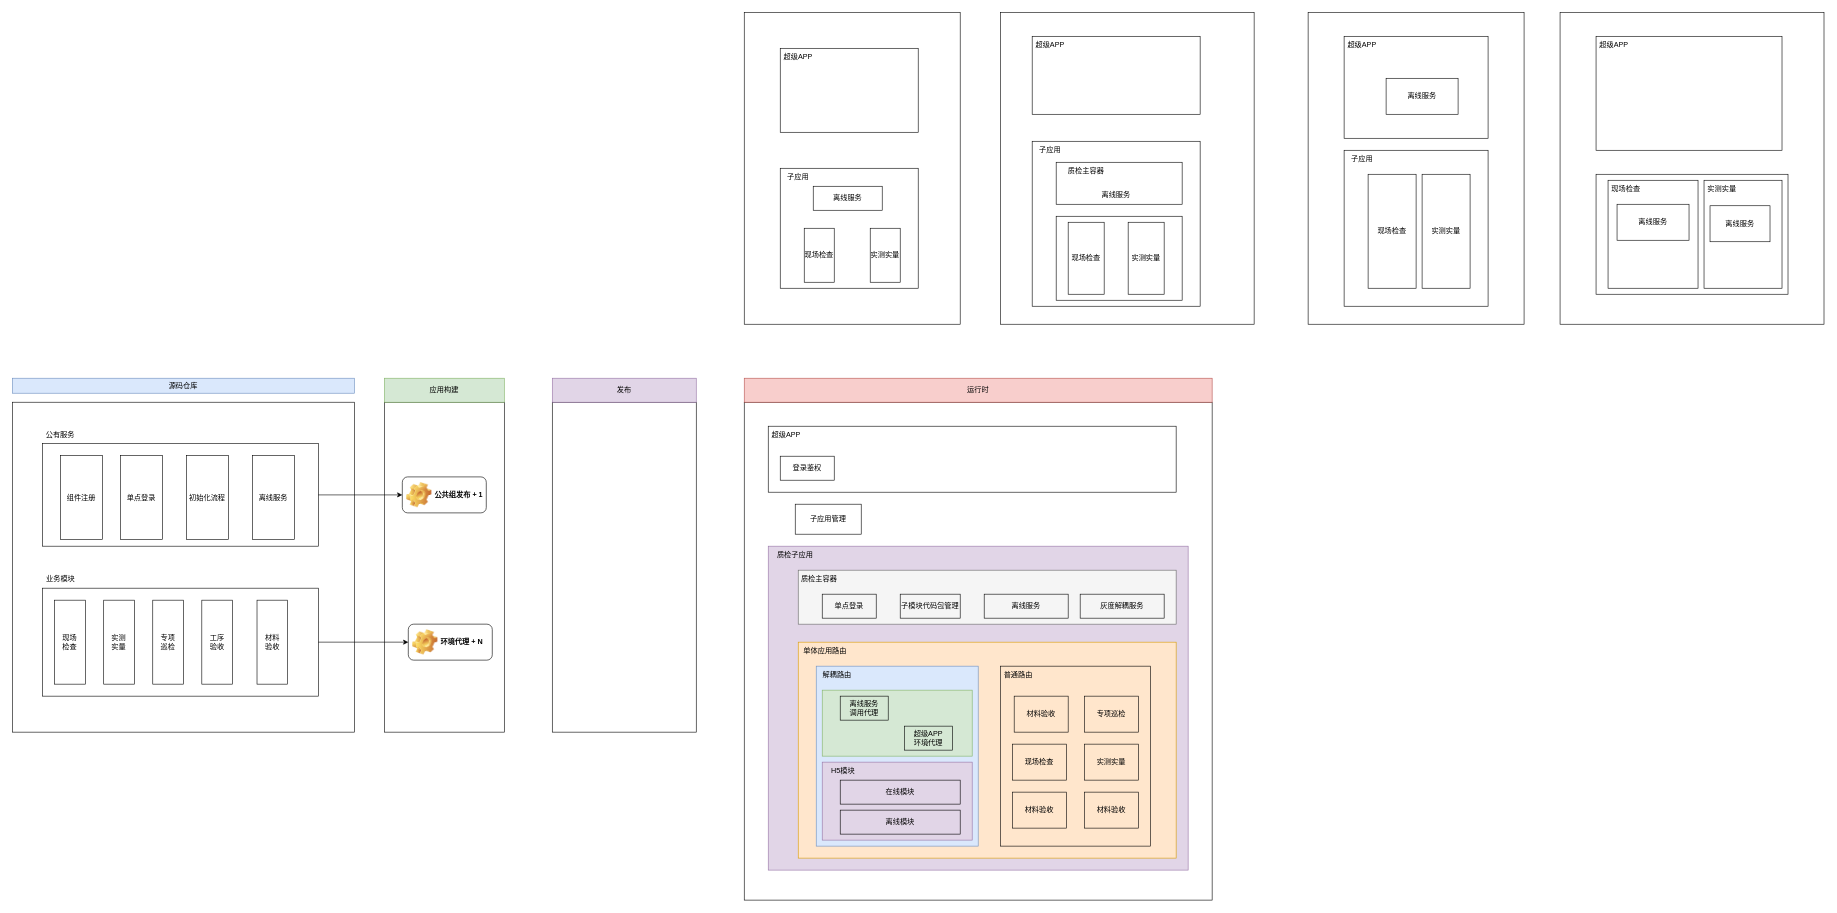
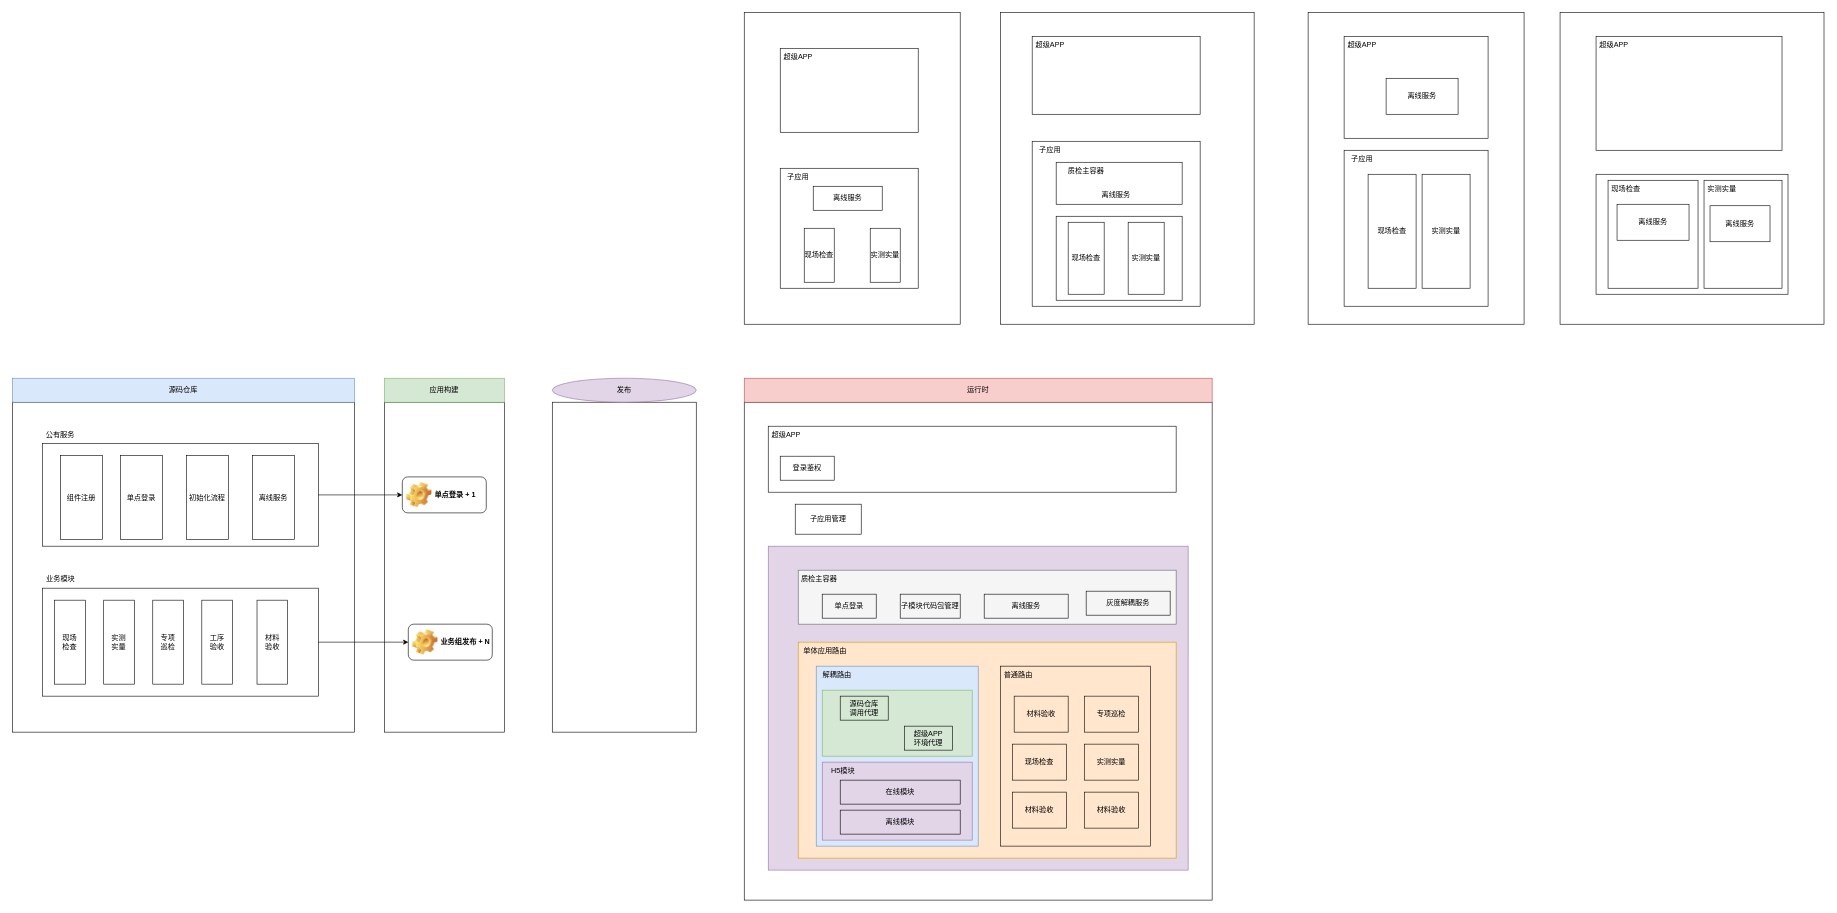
(183, 386) -> (183, 390)
(624, 390) -> (624, 390)
(459, 495) -> (455, 495)
(795, 555) -> none
(1122, 606) -> (1128, 603)
(461, 642) -> (465, 642)
(864, 708) -> (864, 708)
